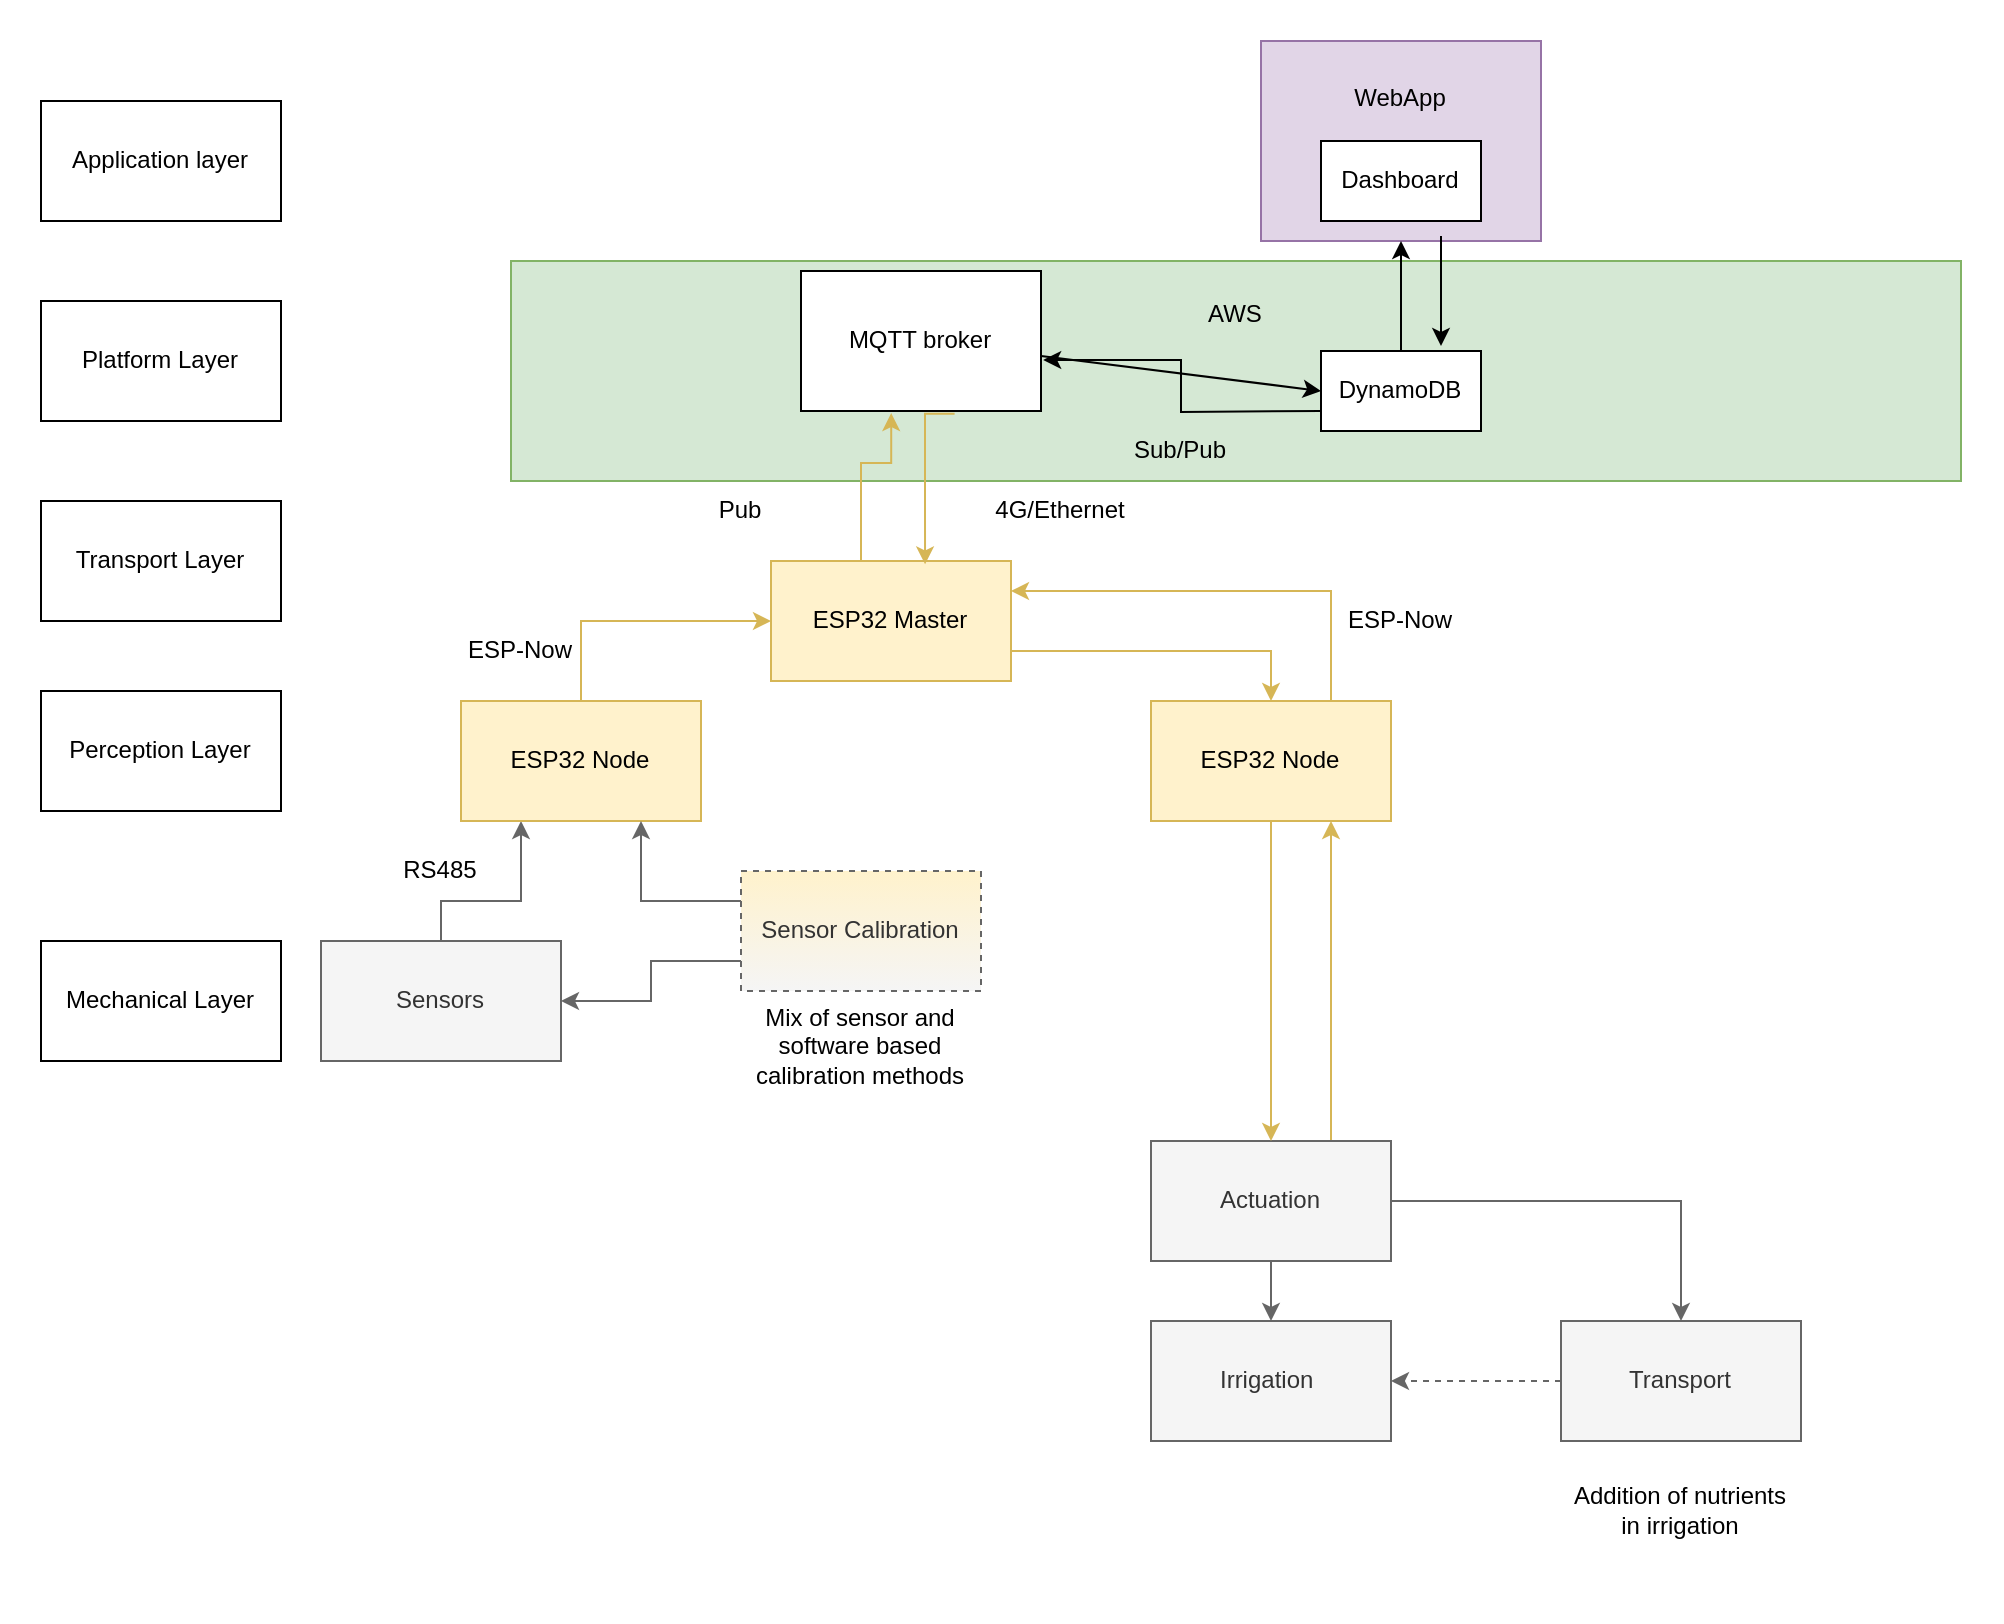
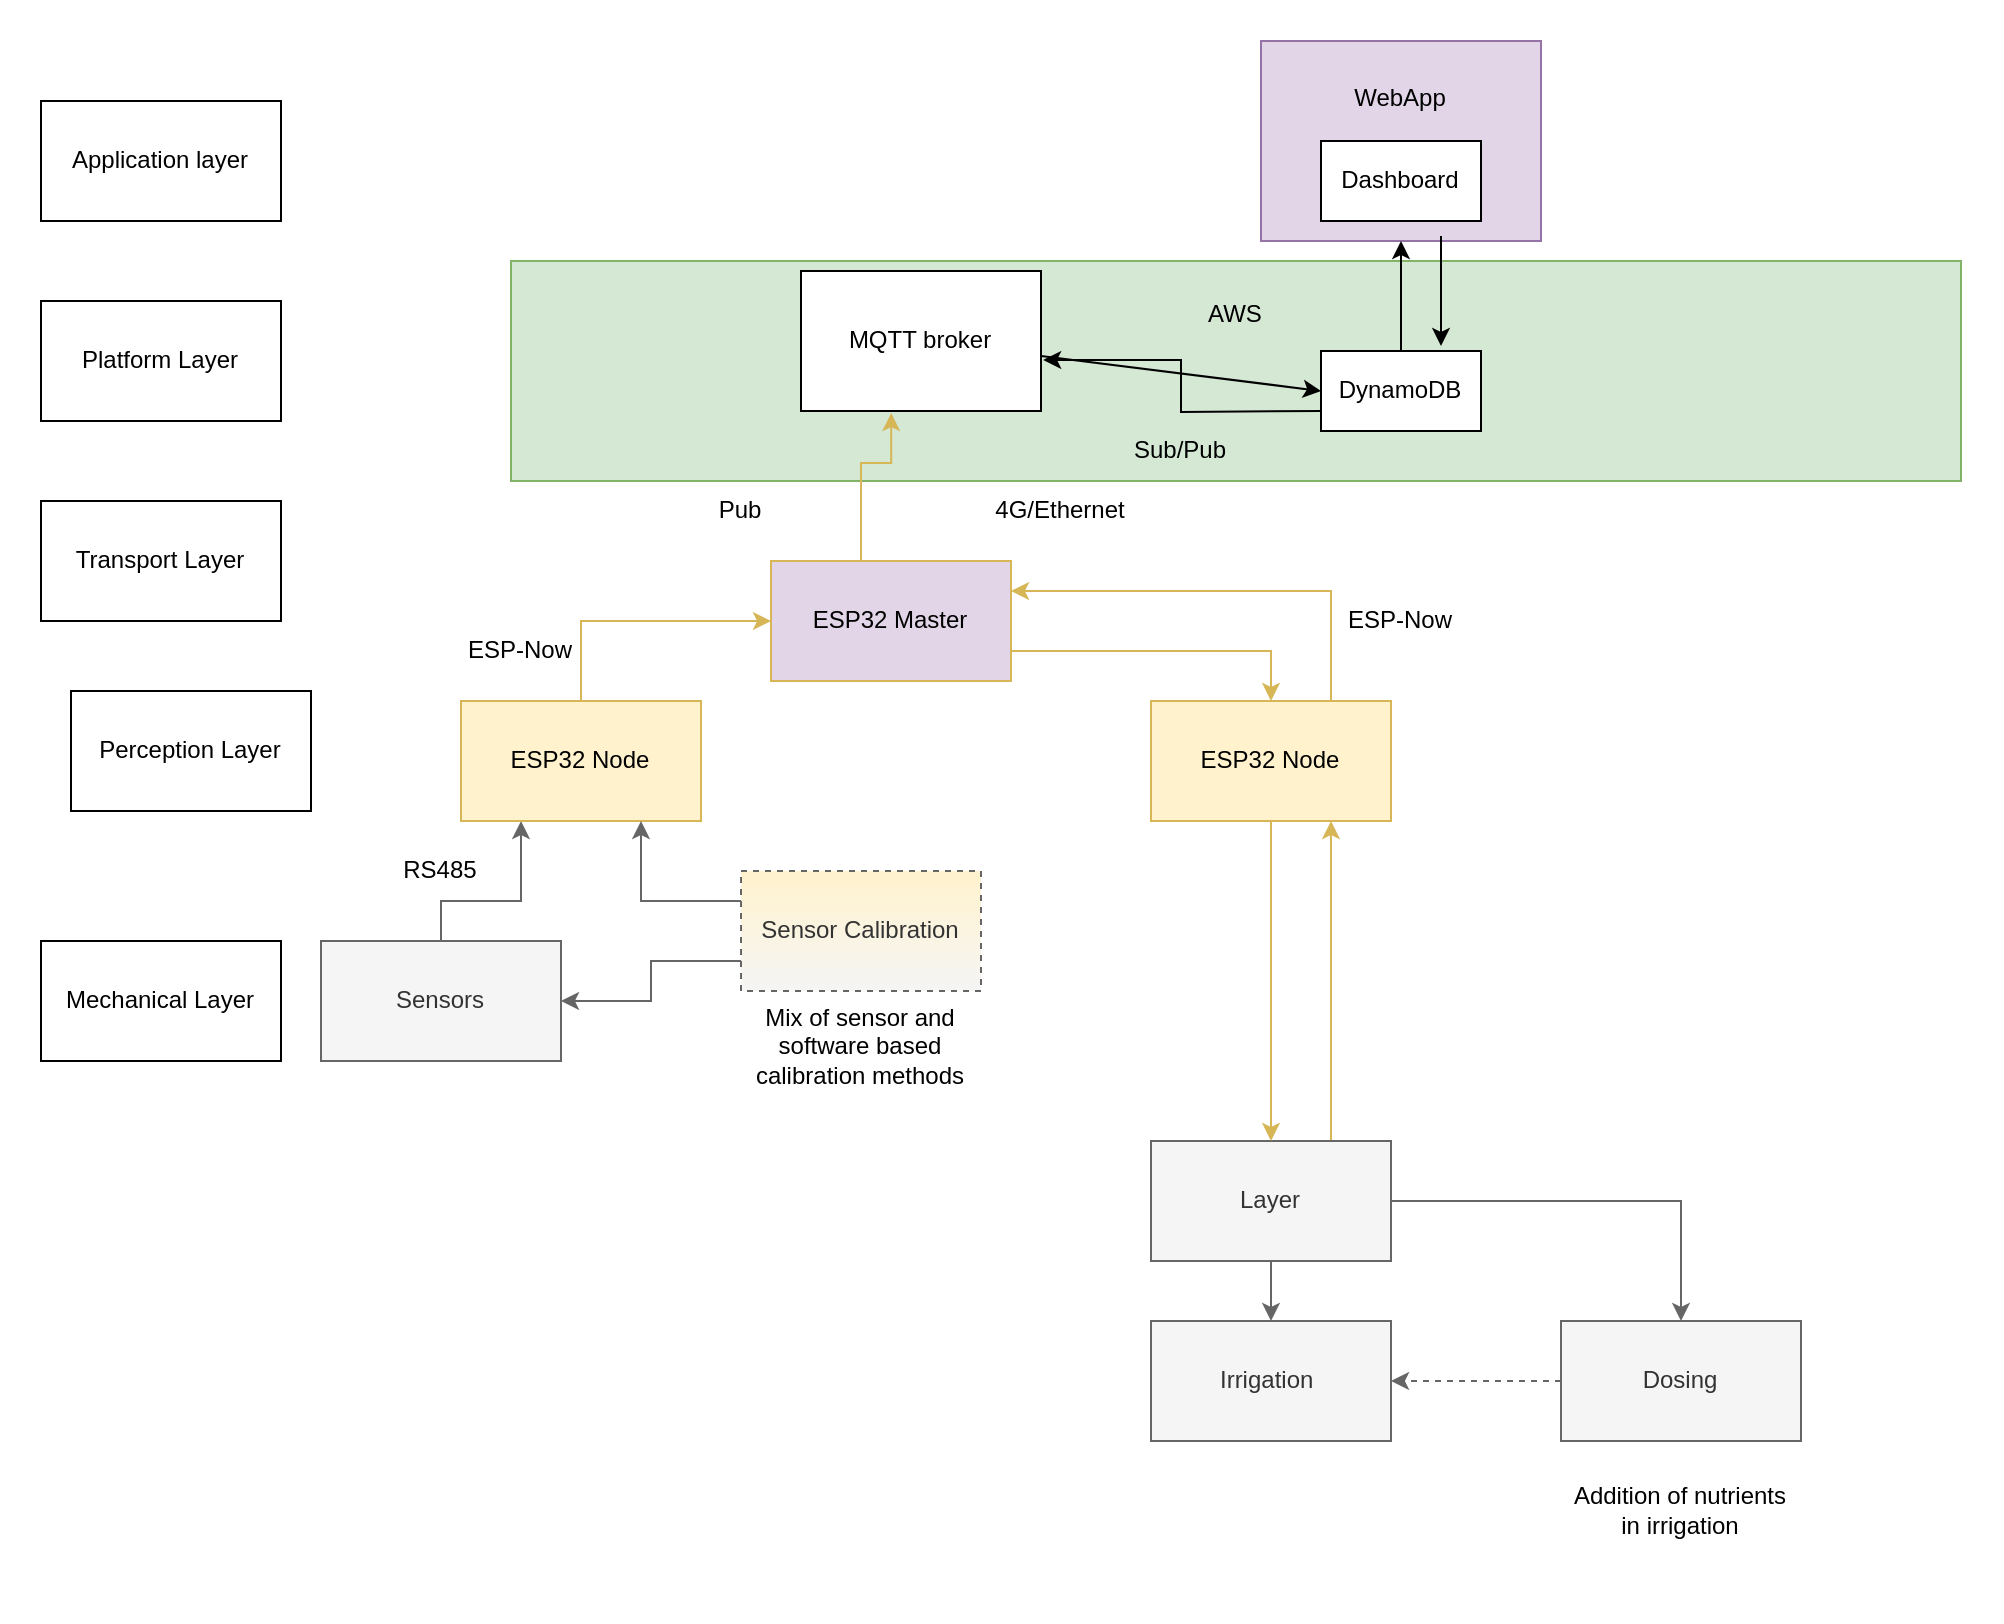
(925, 468) -> none
(891, 621) -> (891, 621)
(161, 751) -> (191, 751)
(1271, 1201) -> (1271, 1201)
(1681, 1381) -> (1681, 1381)
